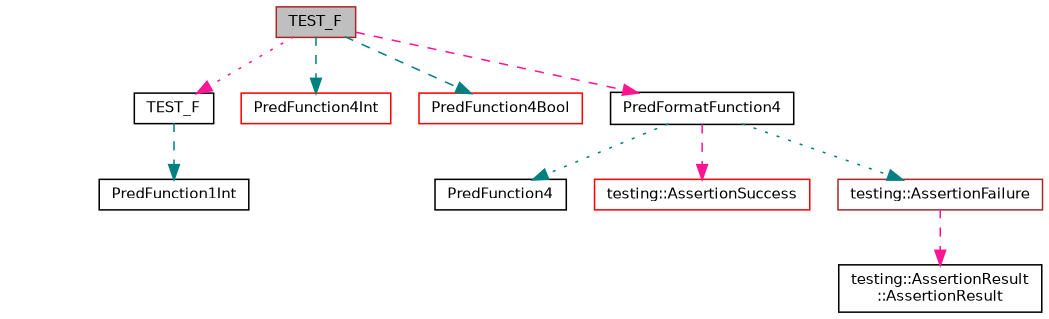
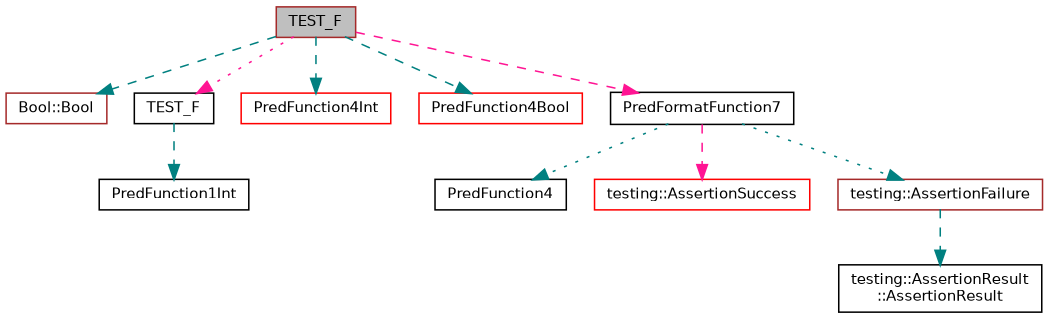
none -> (56, 108)
(702, 108) -> (702, 108)
(940, 230) -> (940, 230)
